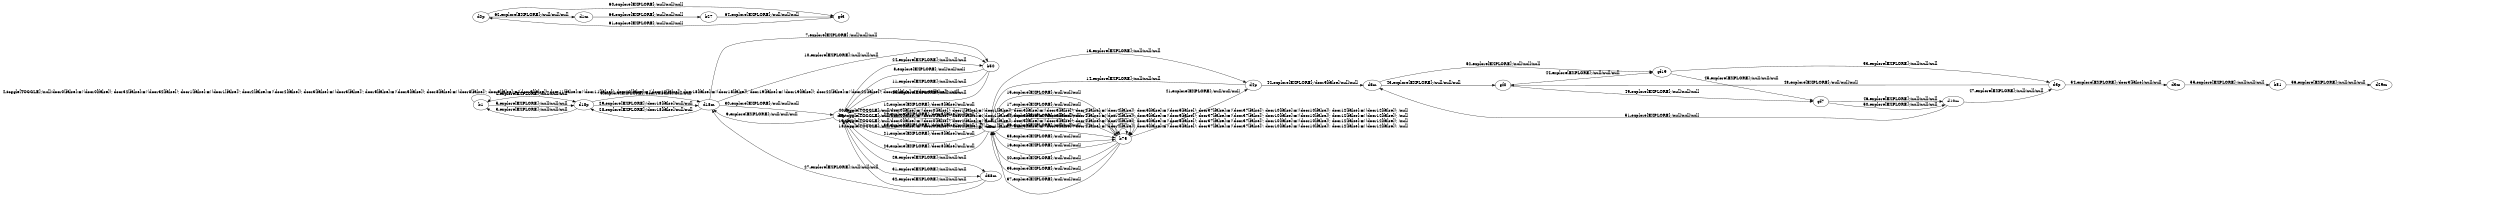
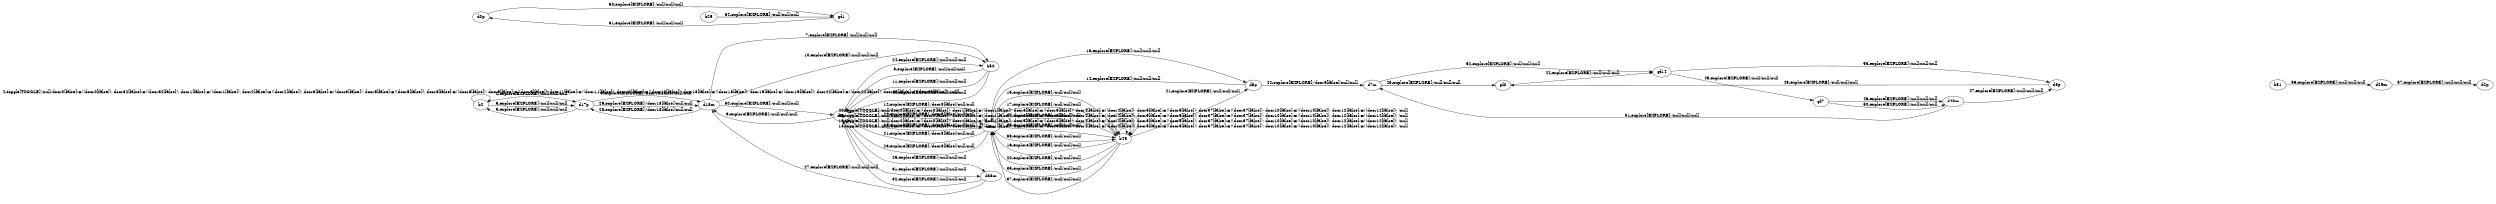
(584, 17) -> none
(709, 17) -> (709, 17)
(841, 17) -> (841, 17)
(1662, 72) -> (1662, 72)
(1253, 85) -> (1253, 85)
(1372, 85) -> (1372, 85)
(2176, 85) -> none
none -> (2485, 85)
(1660, 96) -> none
(1953, 101) -> (1953, 101)
(481, 105) -> (481, 105)
(584, 105) -> (584, 105)
(1123, 139) -> (1123, 139)
